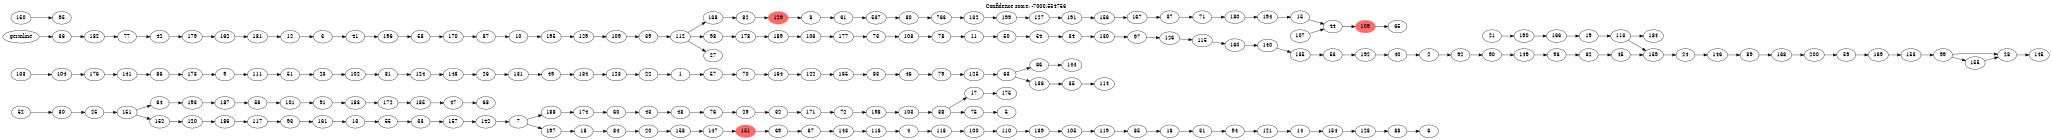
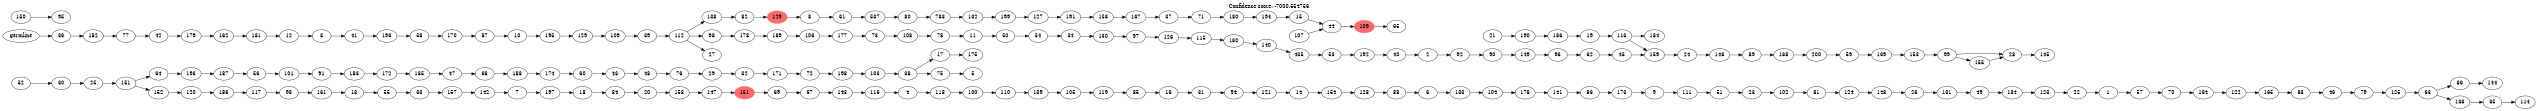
(1300, 55) -> (1299, 55)
none -> (1442, 93)
(533, 118) -> (499, 74)
